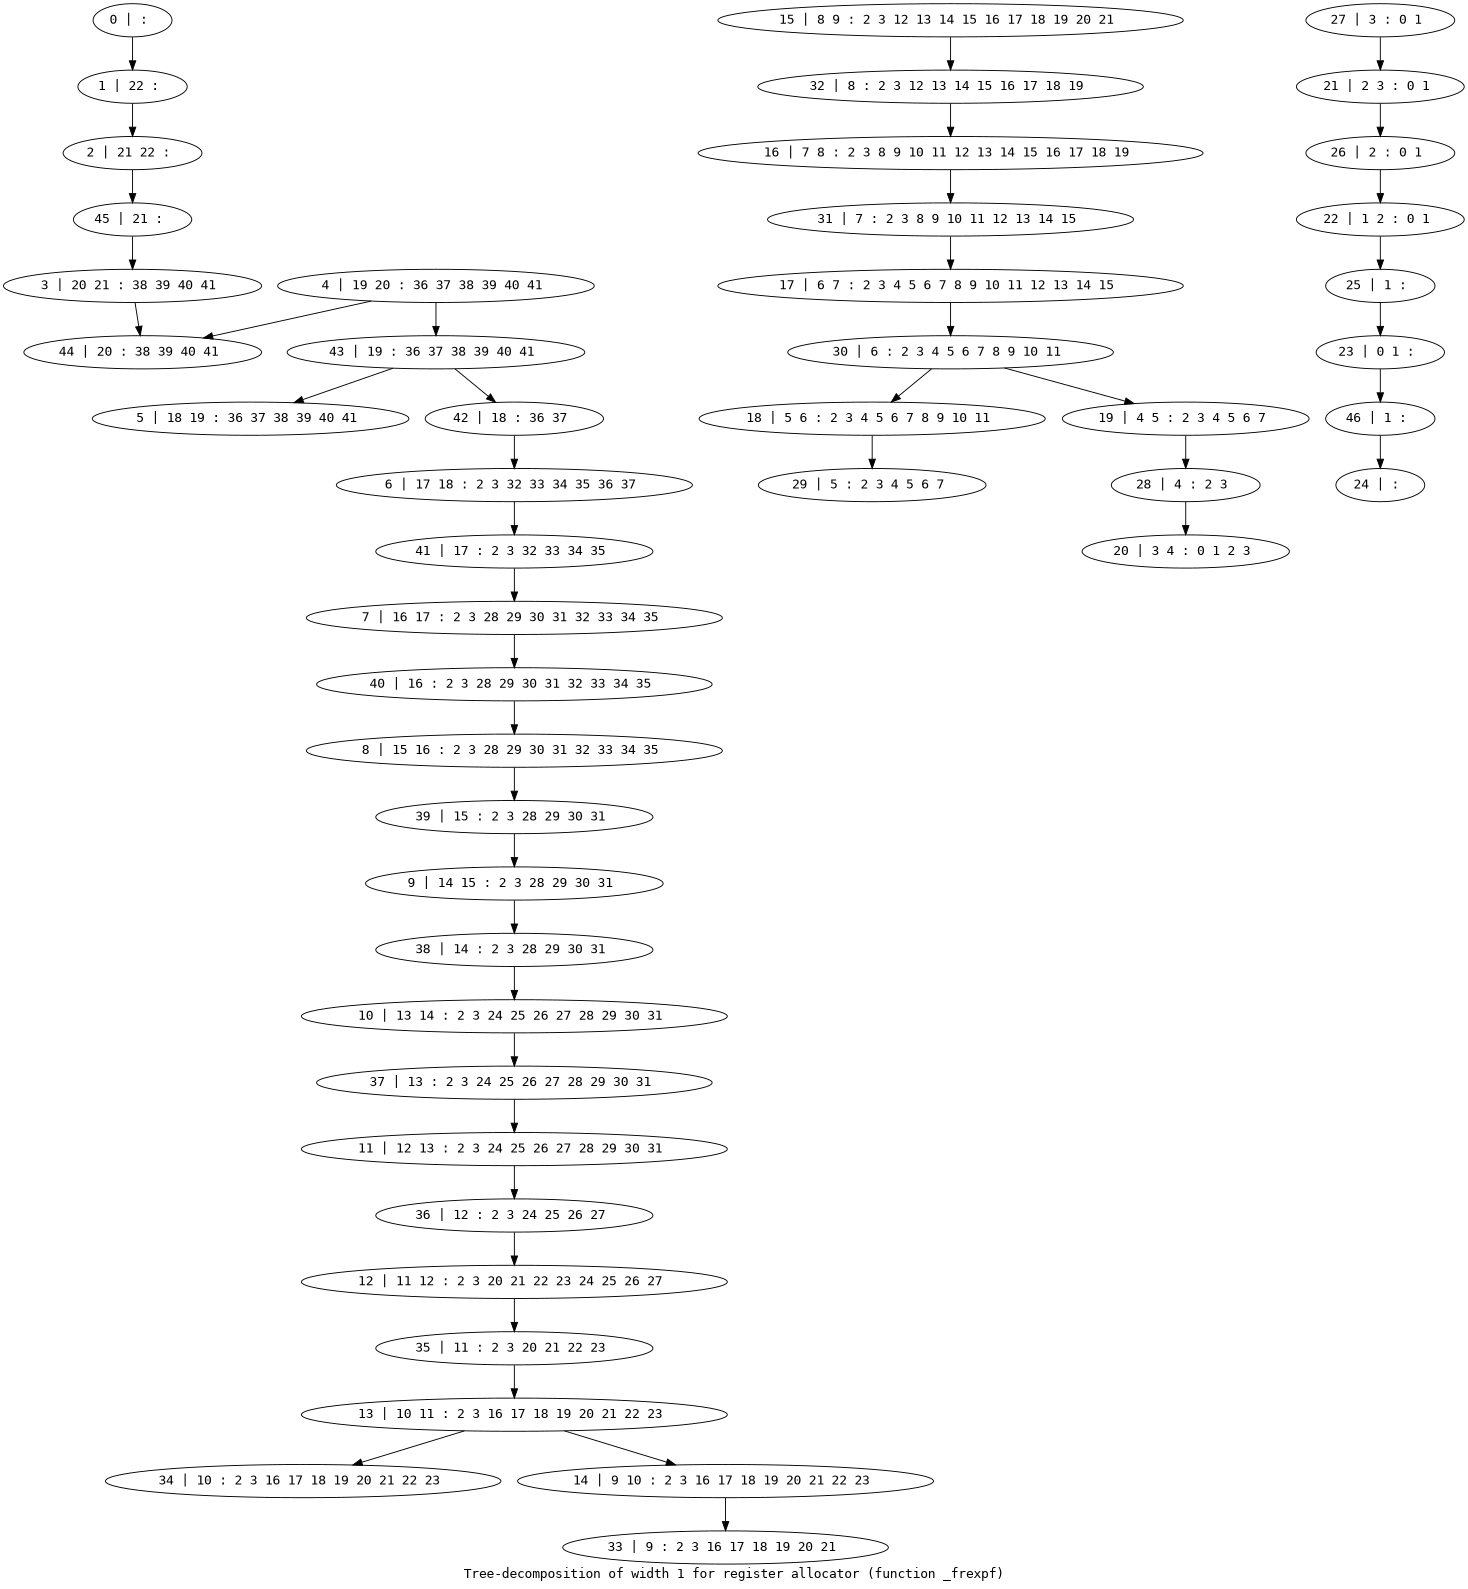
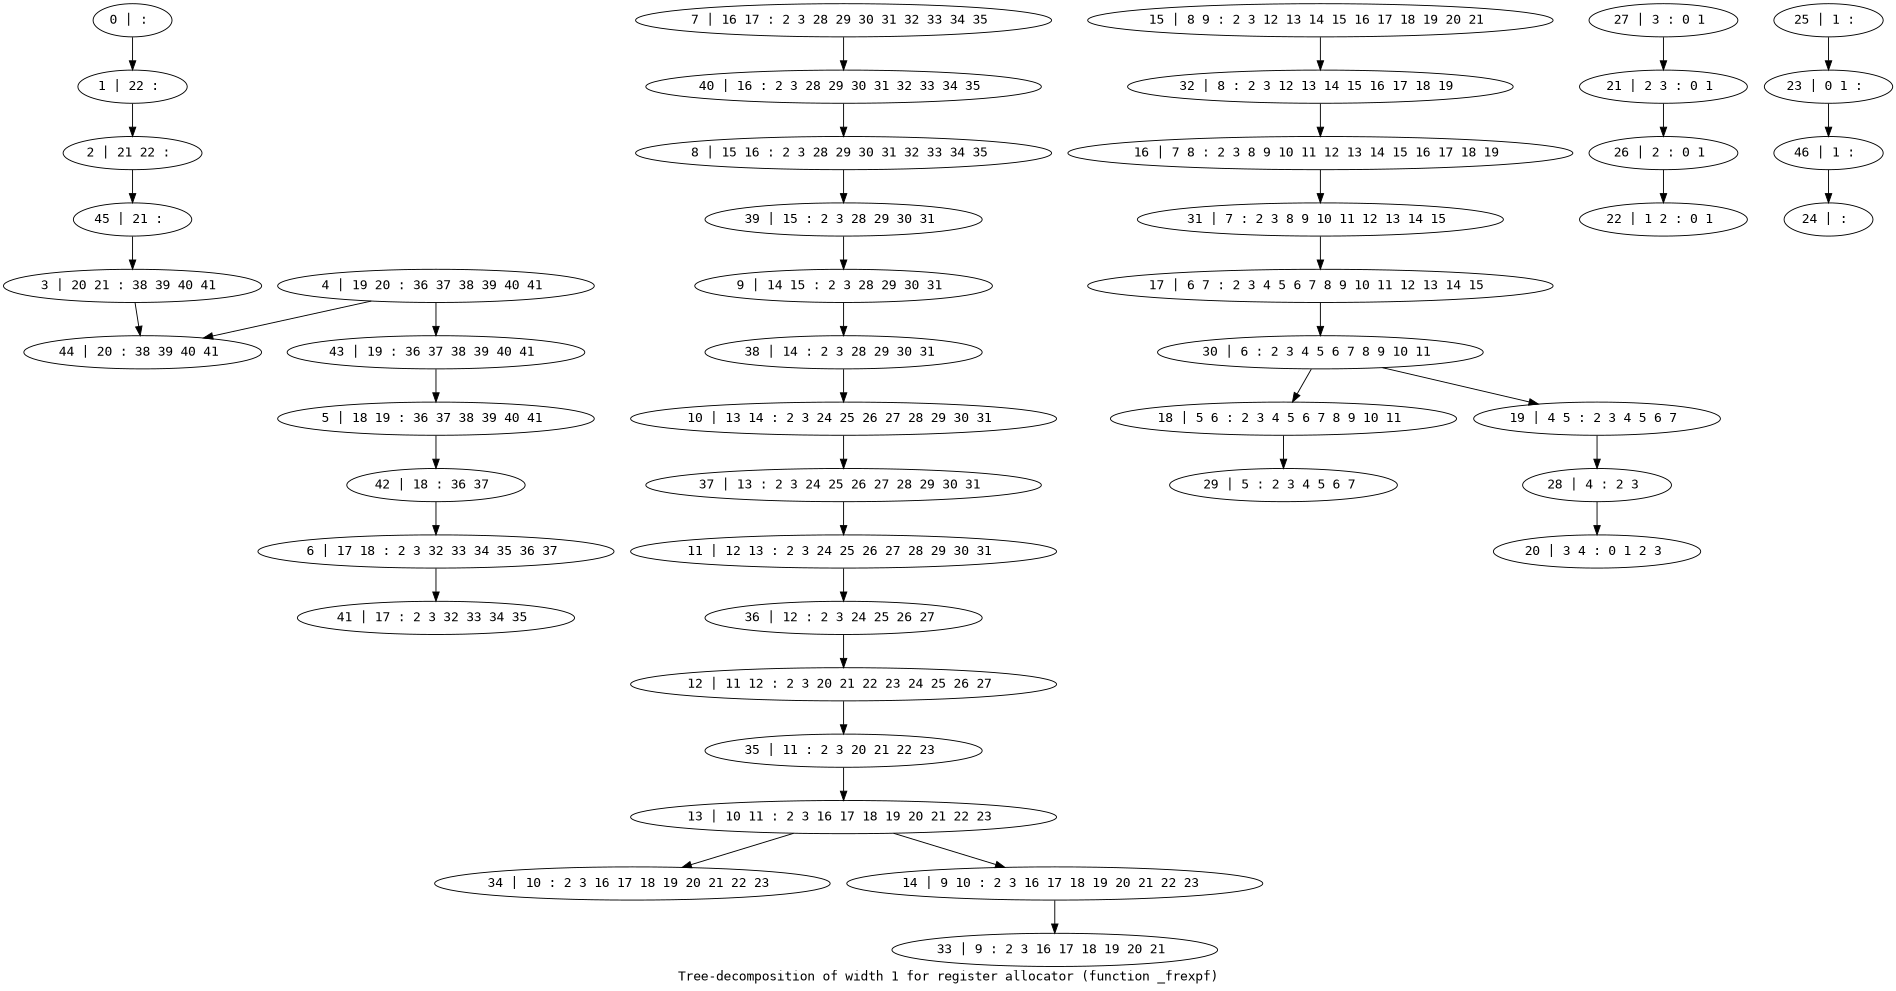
(1380, 248) -> none
(472, 383) -> (436, 447)
(514, 580) -> none
